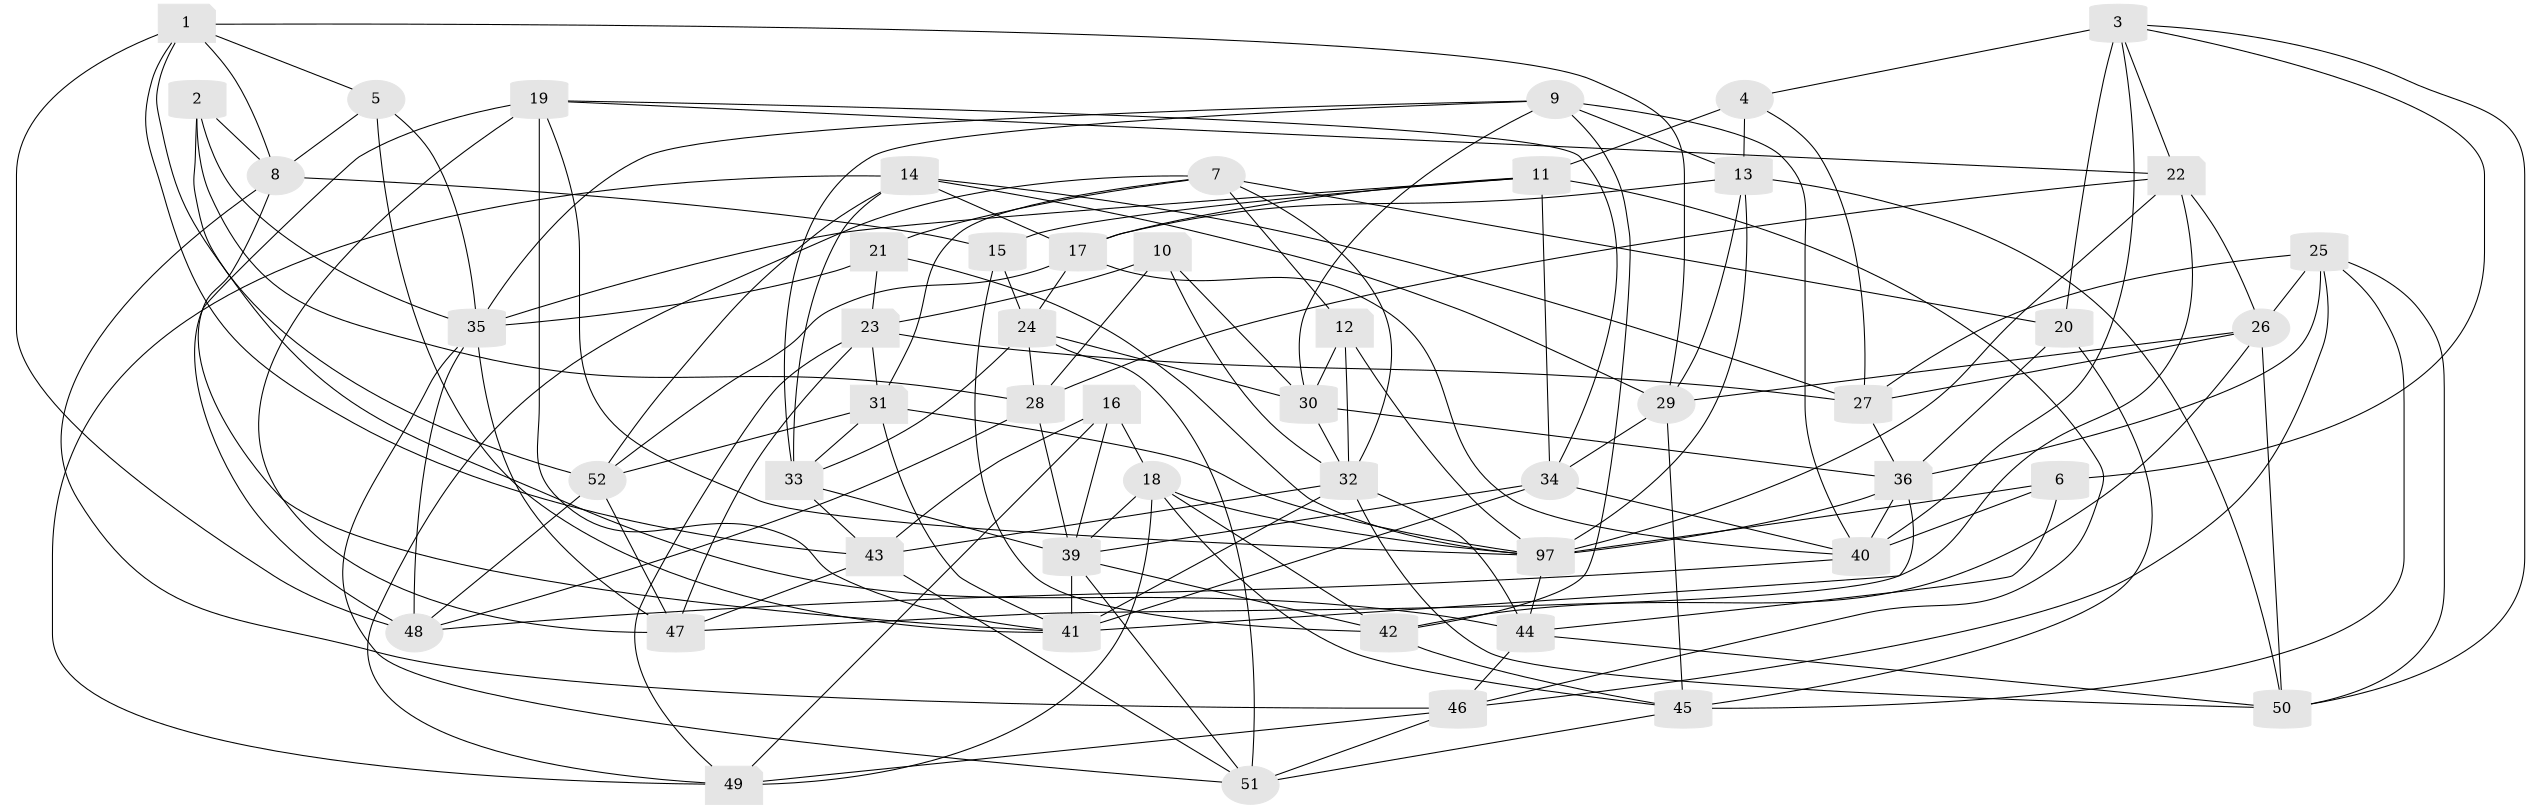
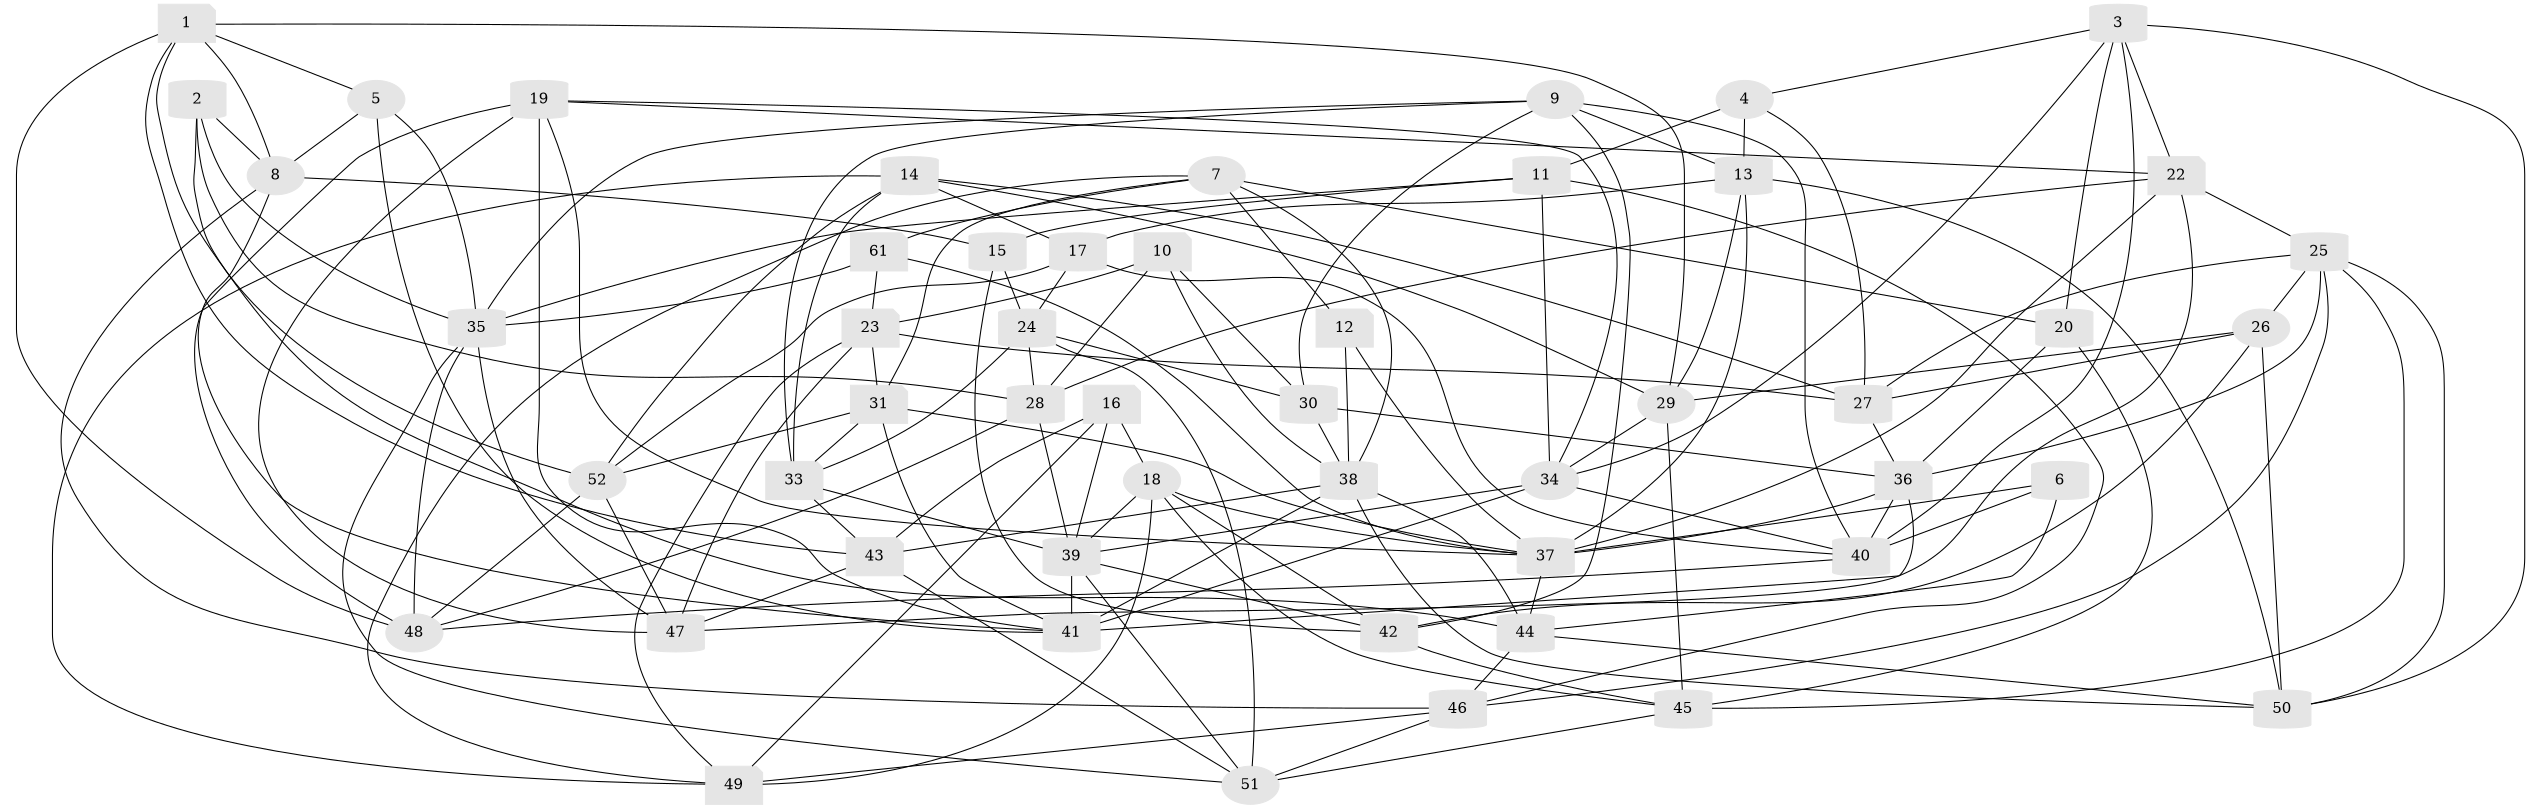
(1308, 198) -> none
(2227, 250) -> (2248, 214)
(879, 252) -> (879, 252)
(2481, 271) -> (1856, 307)
(1329, 362) -> none
(1349, 480) -> (1349, 480)
(1546, 557) -> (1546, 557)
